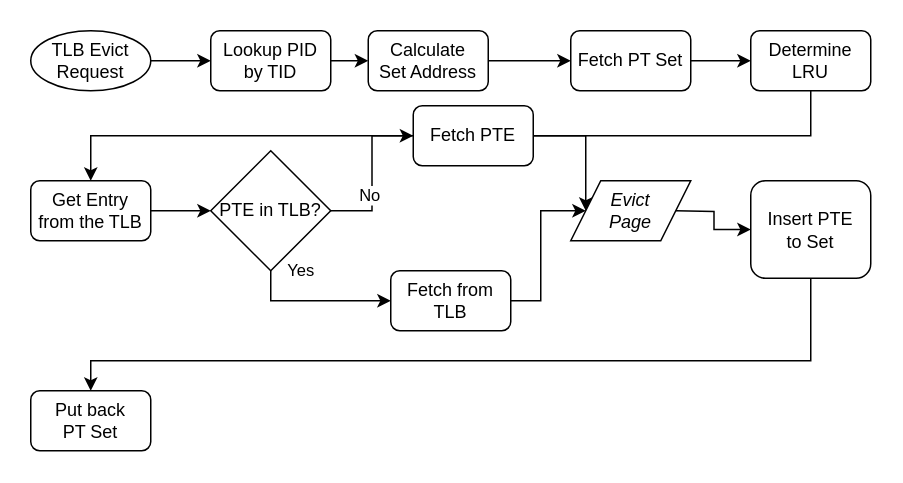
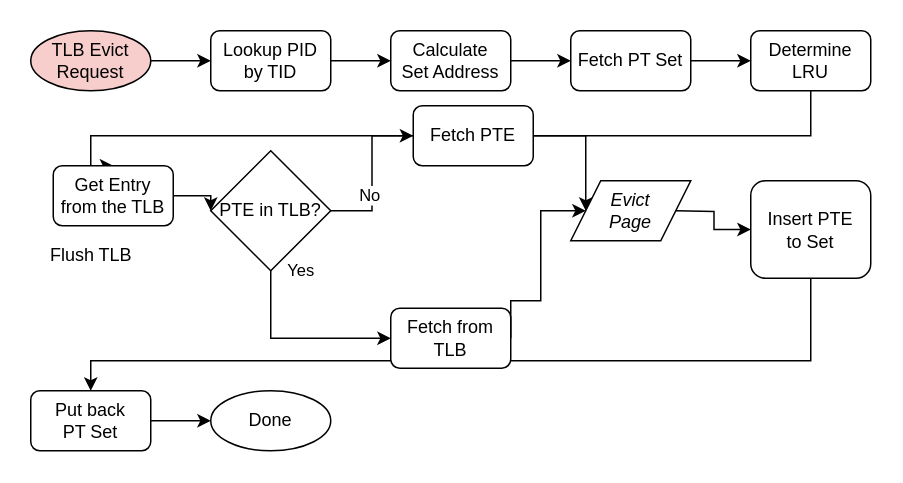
(91, 61) -> (91, 61)
(428, 61) -> (451, 61)
(91, 211) -> (113, 196)
none -> (91, 256)
(451, 301) -> (451, 338)
none -> (176, 421)
none -> (271, 421)
